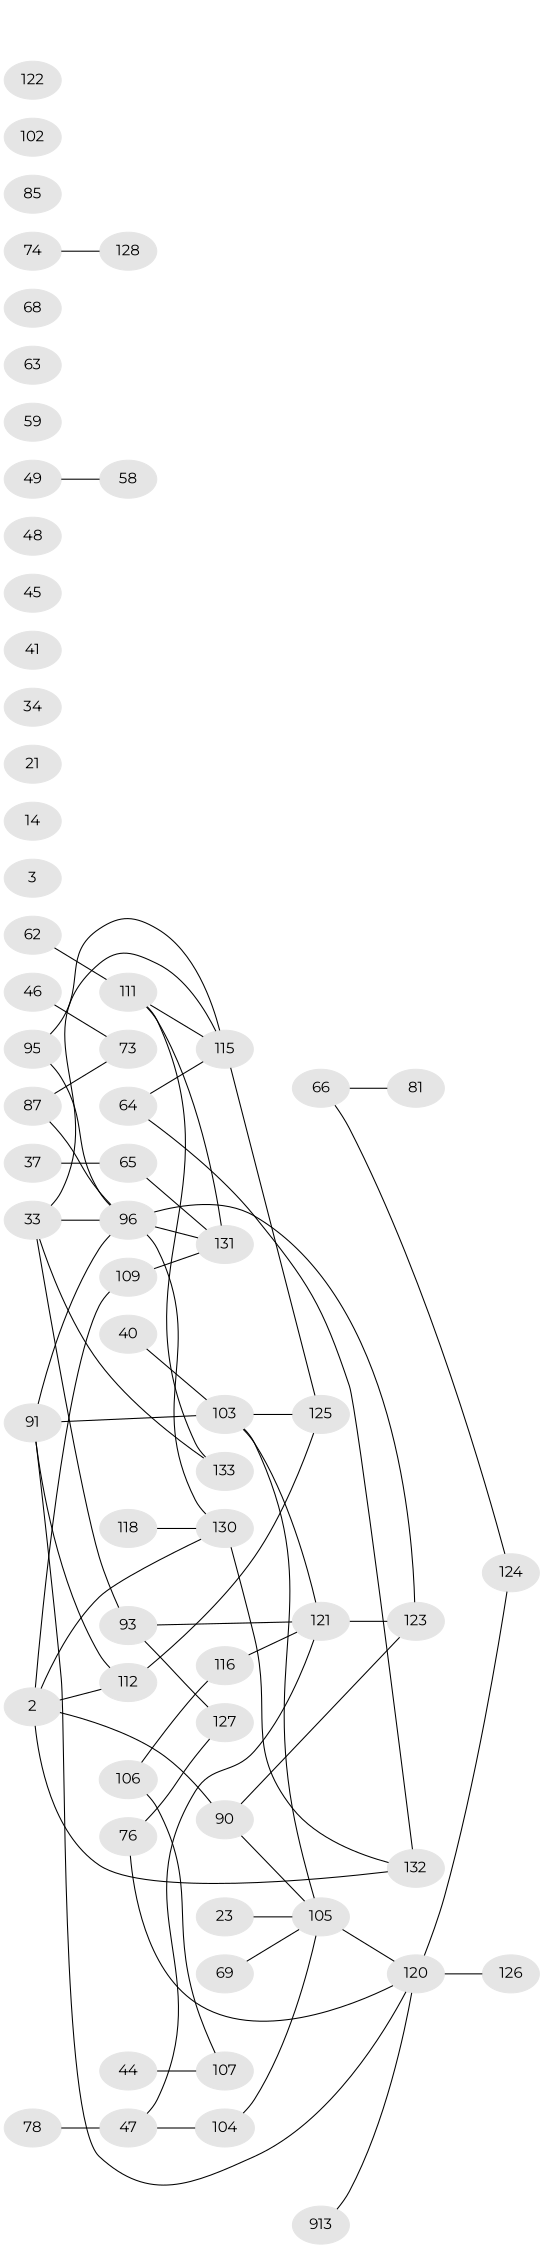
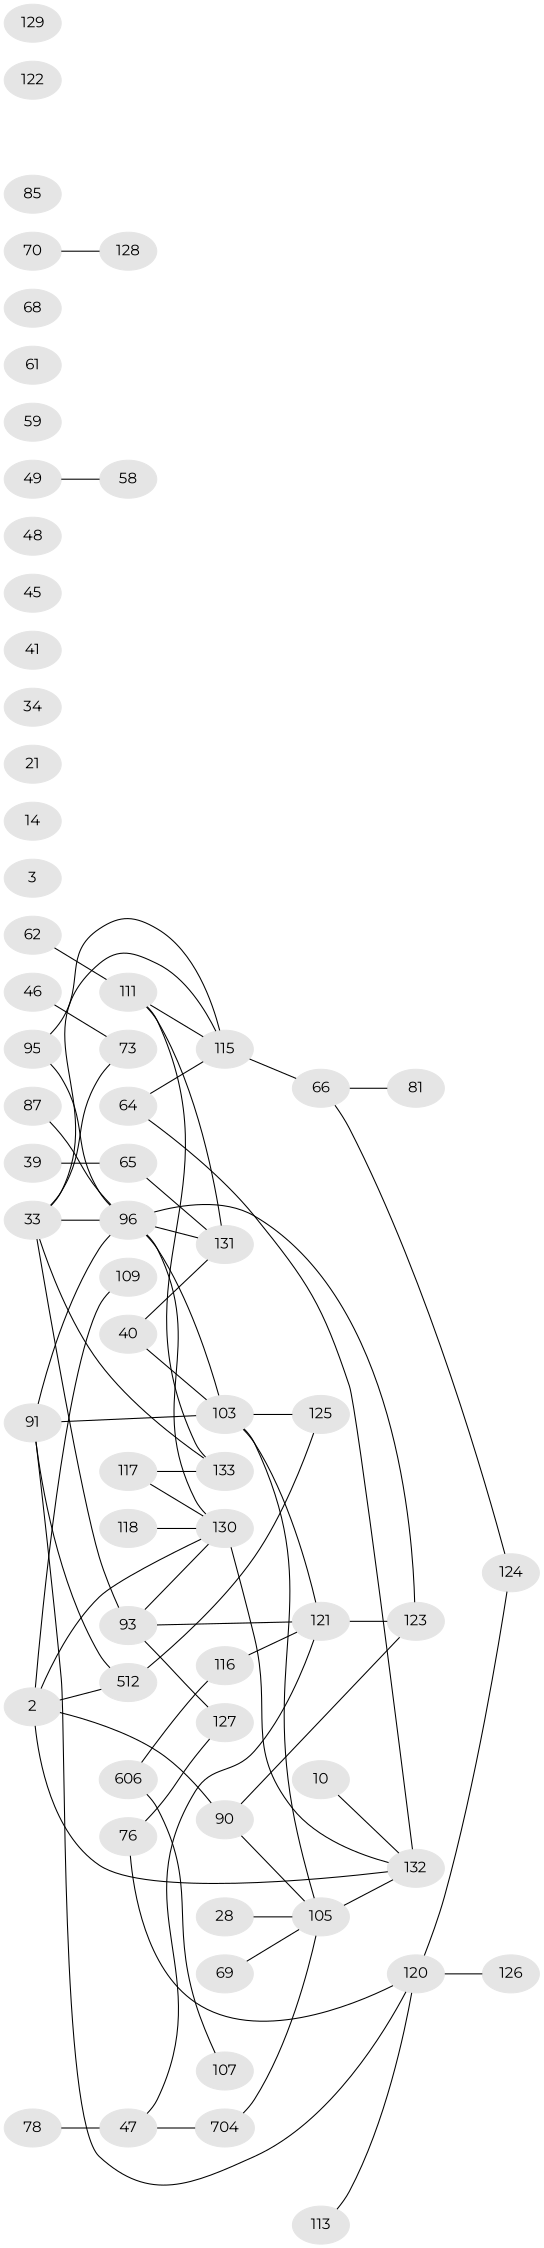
none -> (33, 23)
(33, 137) -> none
(33, 251) -> (33, 251)
(33, 365) -> (33, 365)
(81, 1078) -> (84, 1115)
(33, 1163) -> (33, 1163)
(269, 1215) -> (273, 1069)
(179, 1260) -> (184, 1282)
none -> (190, 1312)
none -> (128, 1471)
none -> (177, 1577)
(128, 1683) -> (128, 1683)
(128, 1780) -> (128, 1780)
none -> (321, 1780)
(225, 1917) -> (225, 1917)
(368, 1945) -> (368, 1893)
(128, 2071) -> none
(225, 2128) -> (225, 2128)
(321, 2225) -> (321, 2225)
